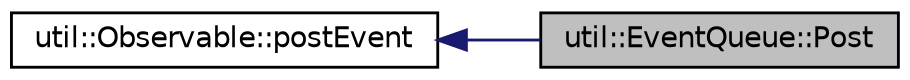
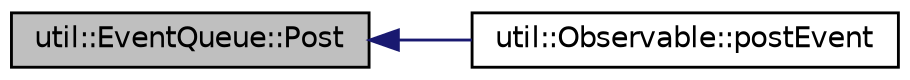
(504, 40) -> (435, 40)
